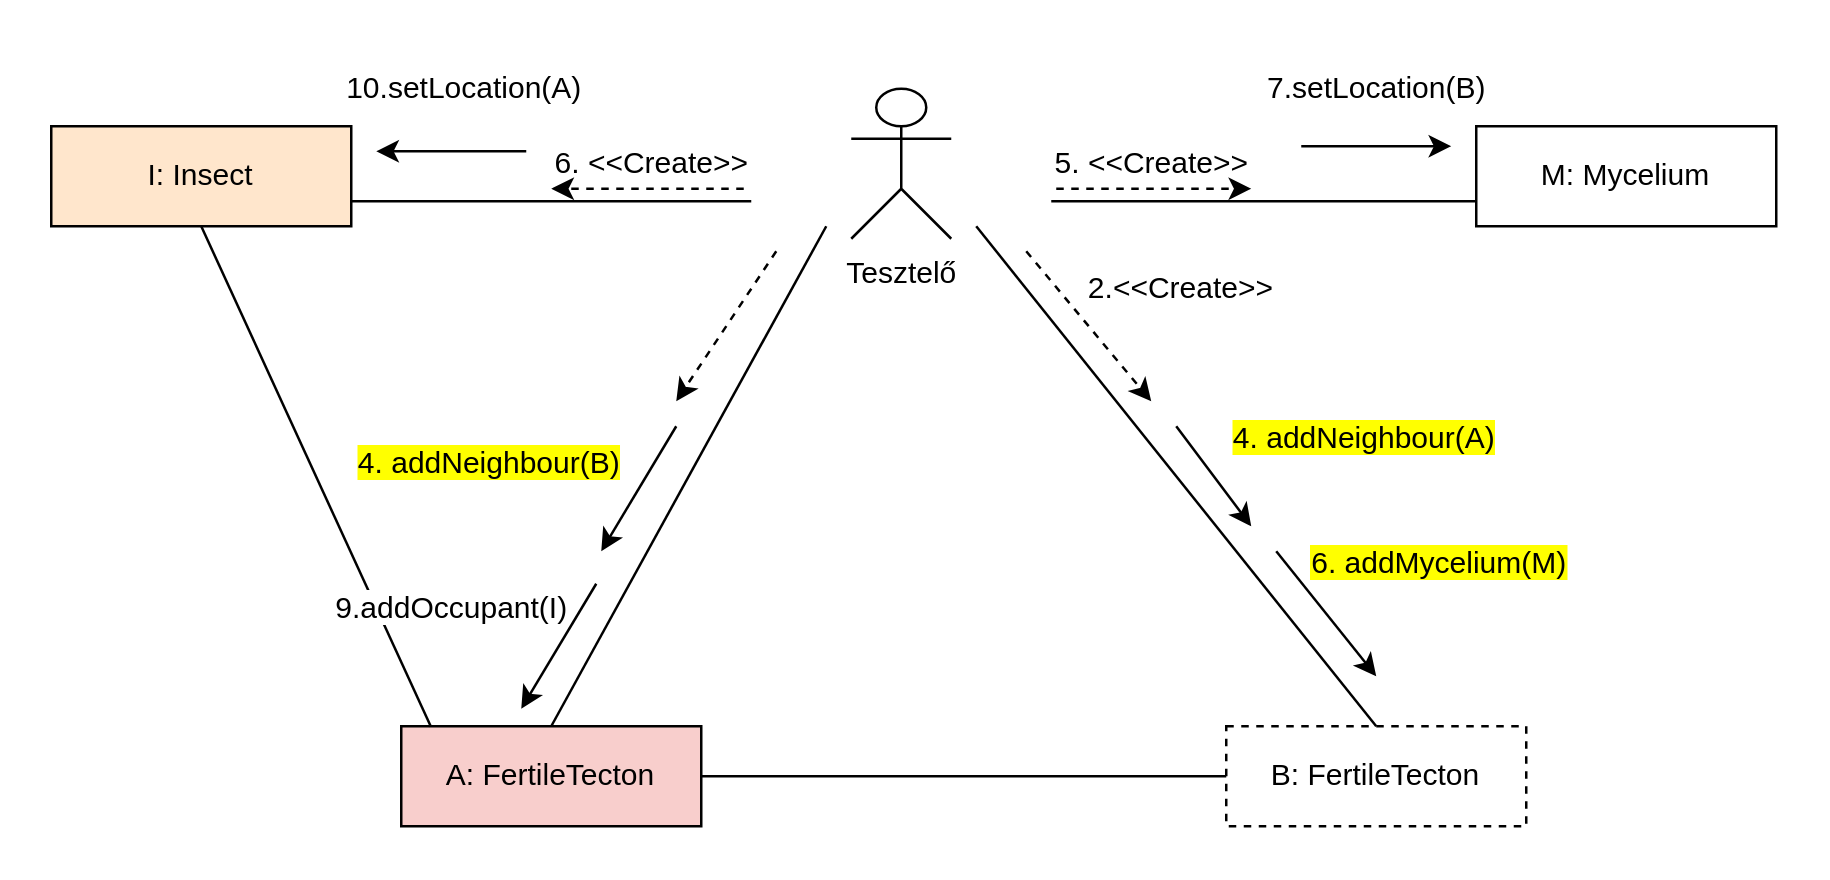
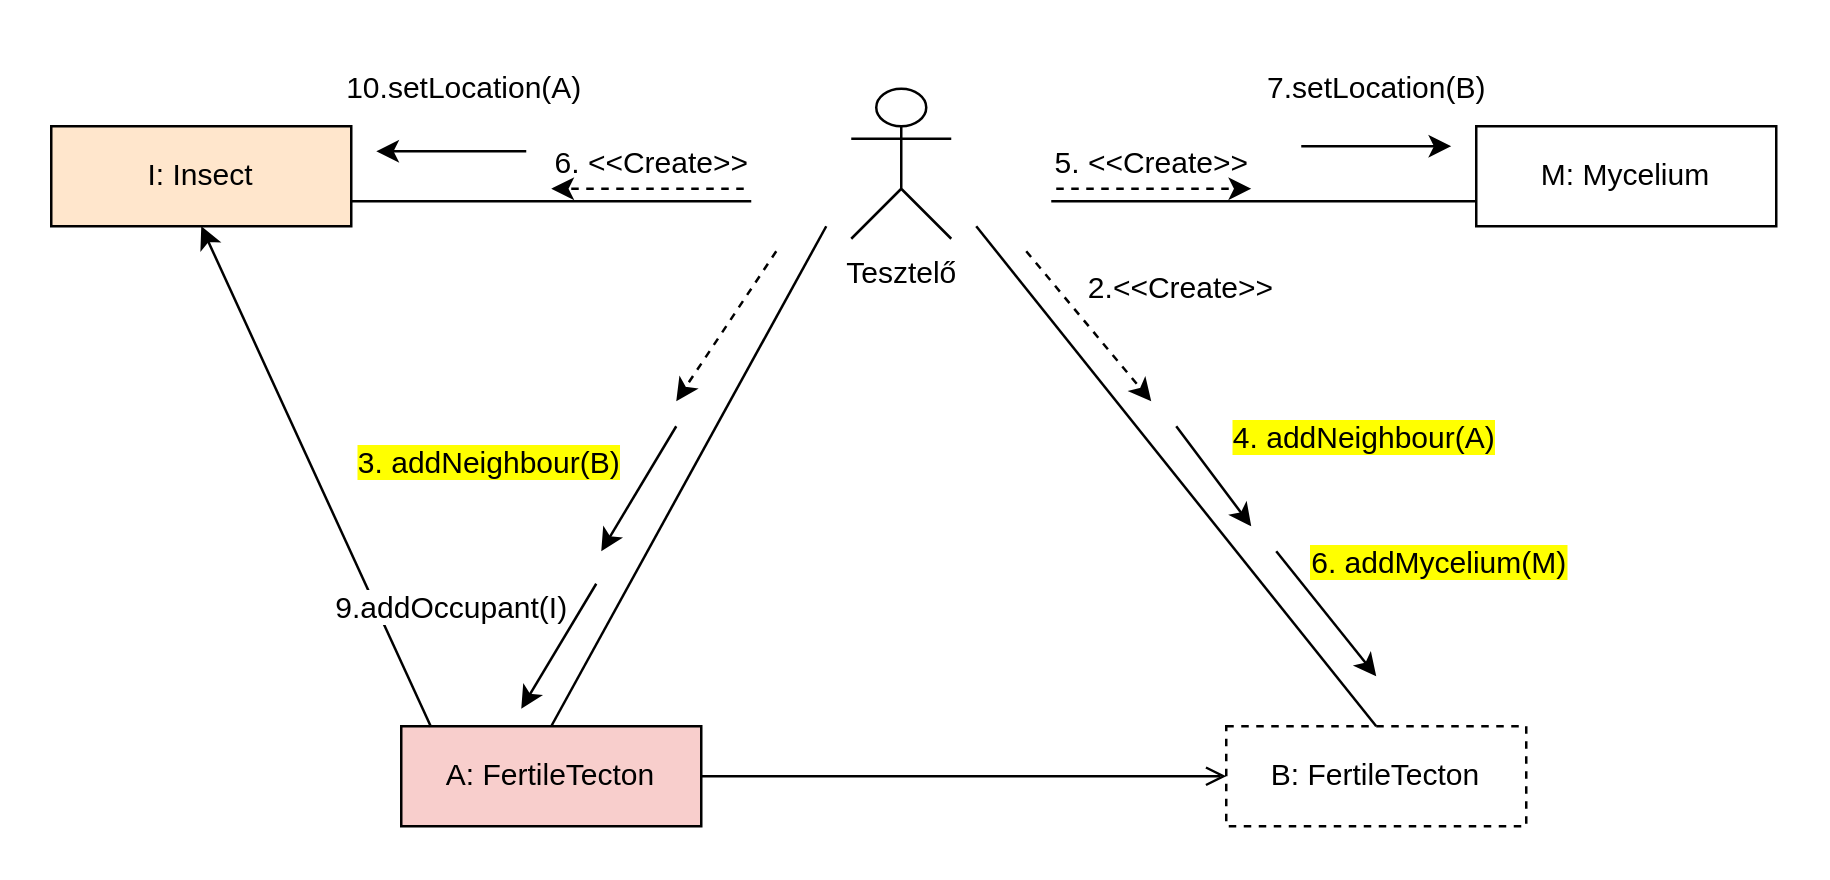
(205, 235) -> (209, 243)
(490, 464) -> (490, 464)
(1220, 776) -> (1217, 776)
